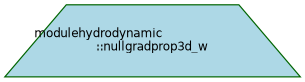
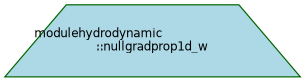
(153, 41) -> (153, 41)
